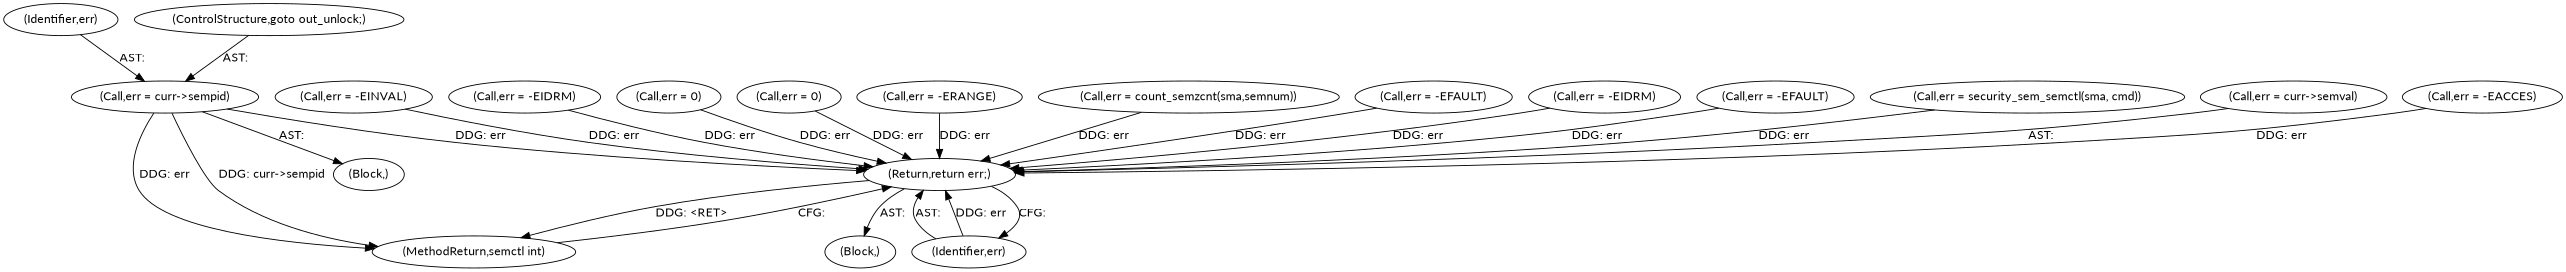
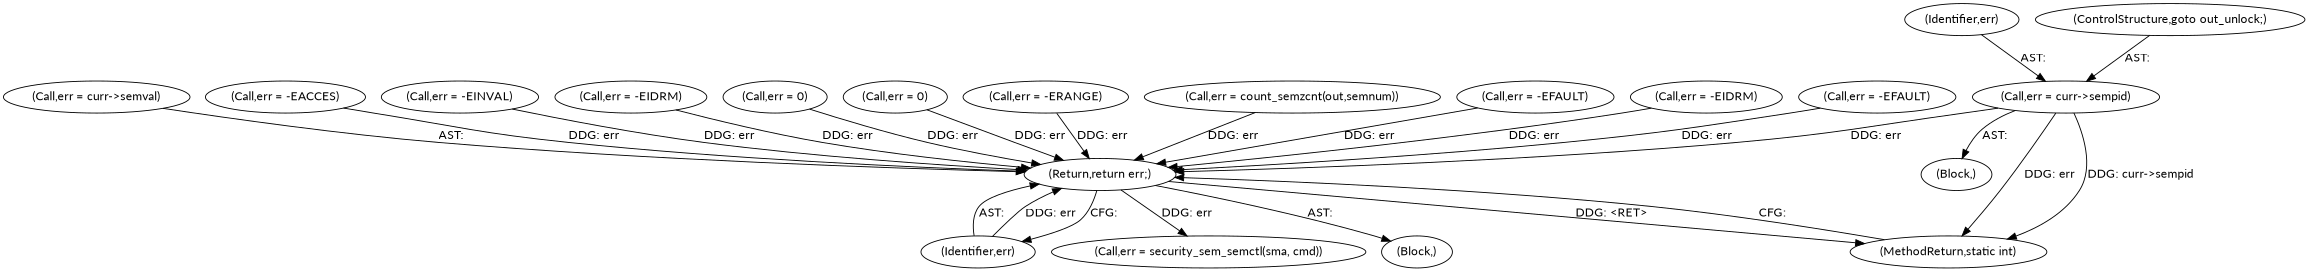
(1189, 97) -> (1292, 97)
(1480, 152) -> (1150, 210)
(474, 252) -> (1948, 252)
